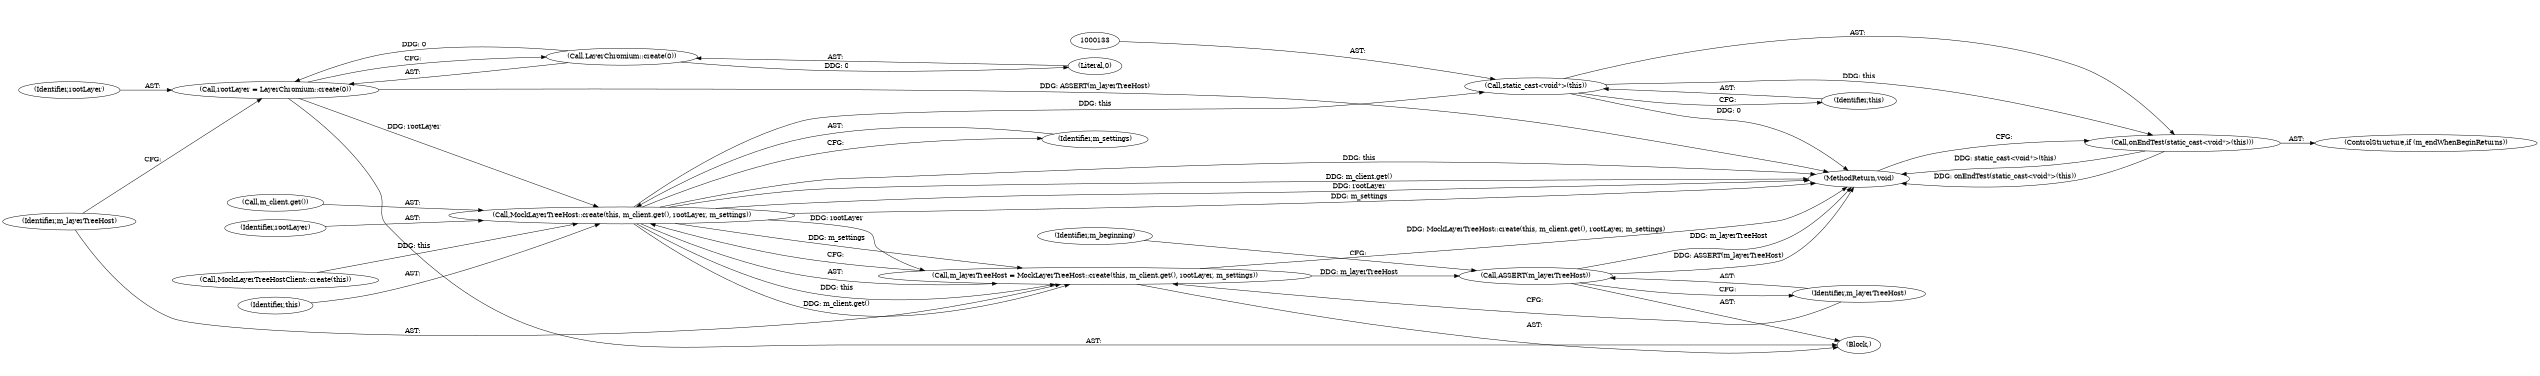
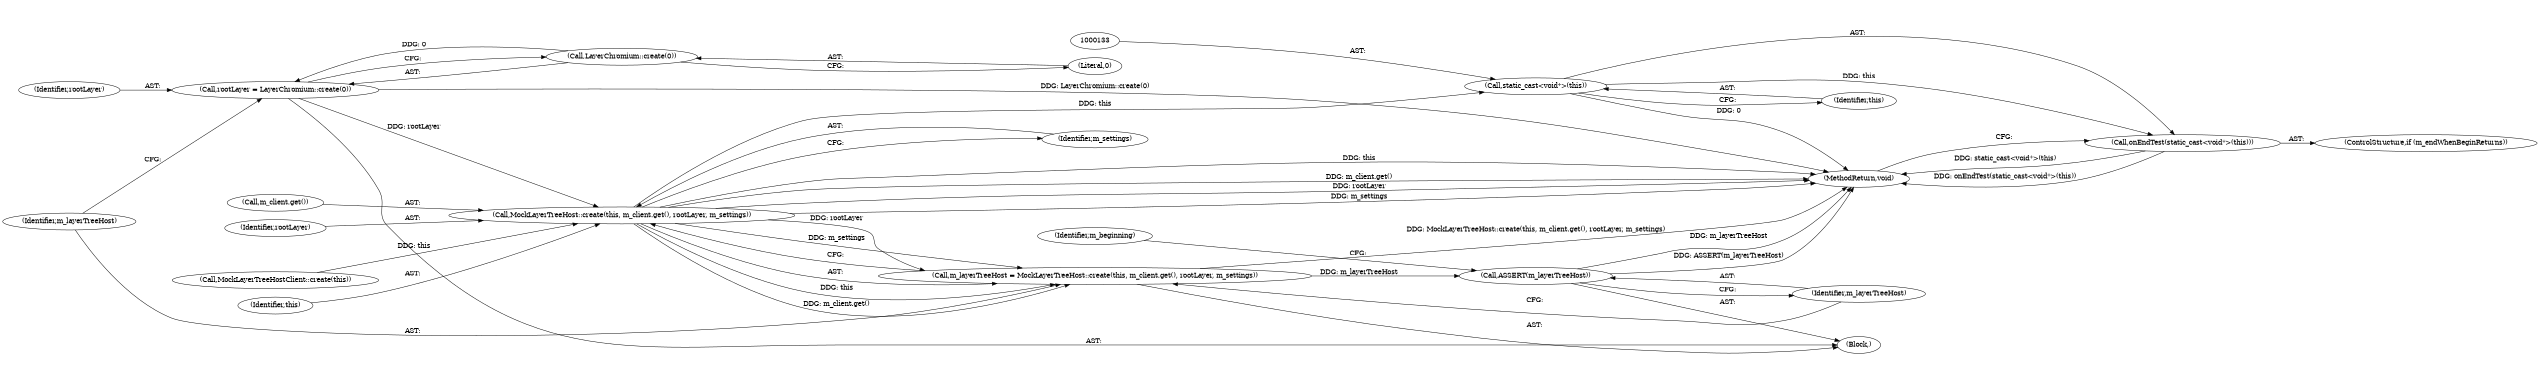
(837, 66) -> (837, 66)
(1095, 87) -> (1095, 87)
